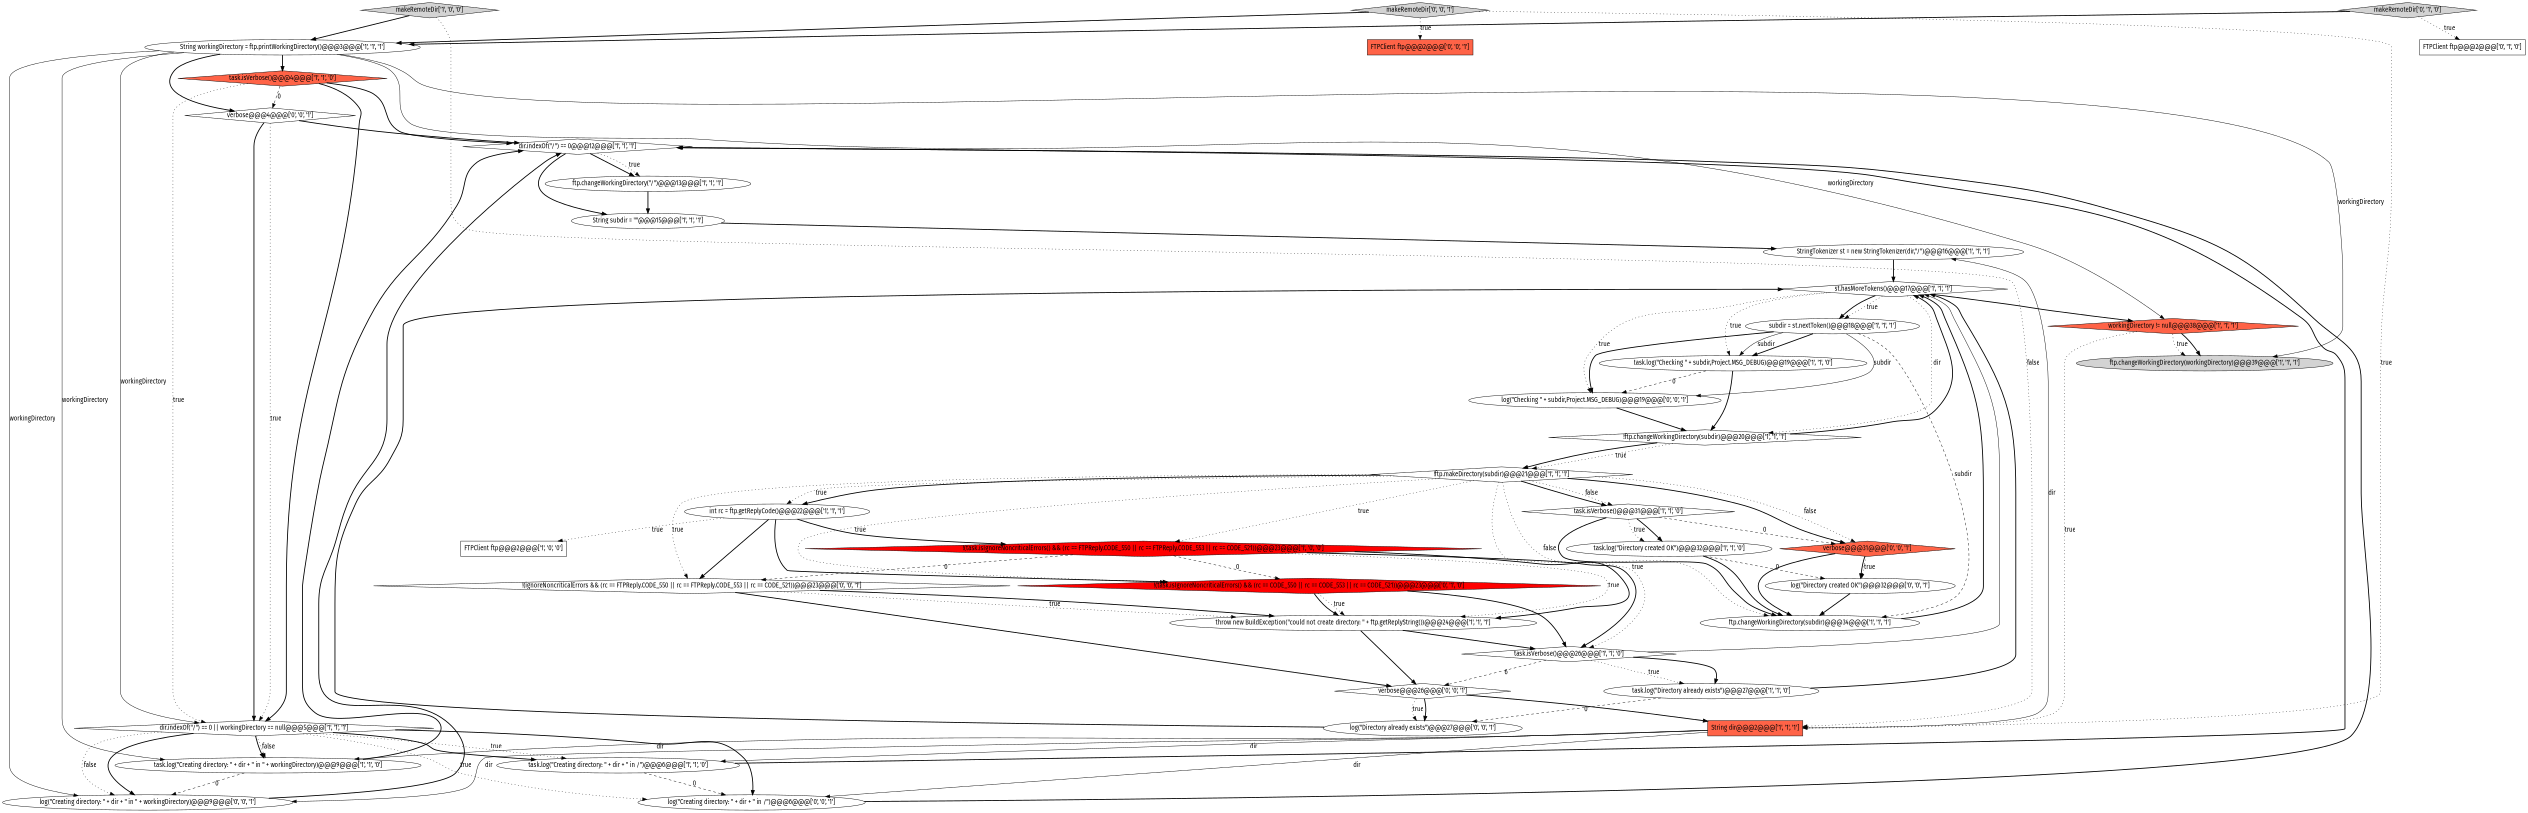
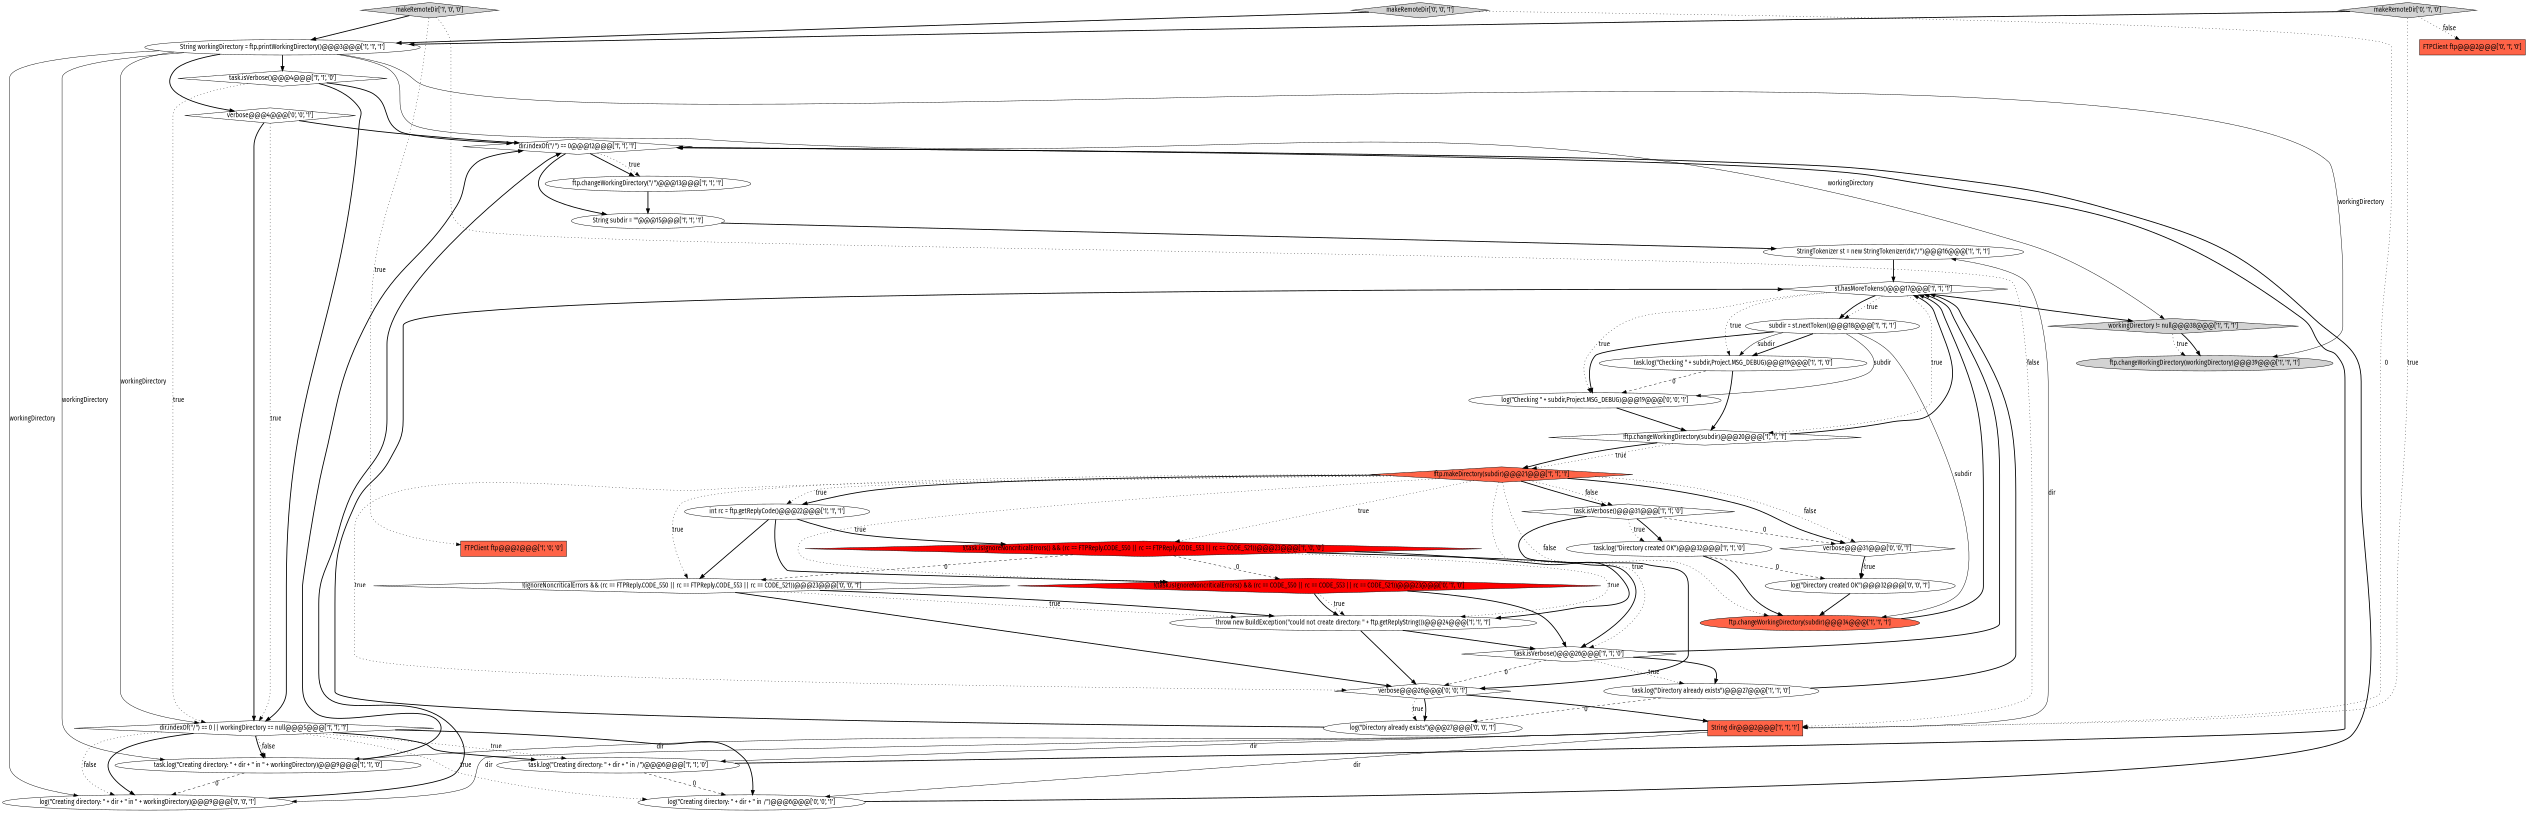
(2450, 29) -> (2450, 29)
(1420, 47) -> none
(2472, 47) -> (2472, 47)
(283, 78) -> (283, 78)
(277, 95) -> none
(2173, 326) -> (2173, 326)
(1937, 363) -> (1937, 363)
(2387, 363) -> (2387, 363)
(1502, 475) -> (1502, 475)
(1956, 487) -> (1956, 487)
(643, 528) -> (372, 295)
(514, 549) -> (514, 549)
(1867, 549) -> (1867, 549)
none -> (355, 559)
(1687, 562) -> (1688, 592)
(1770, 572) -> none
(1810, 623) -> (1810, 623)
(2064, 623) -> (2397, 651)
(1997, 625) -> (1997, 625)
(1506, 673) -> (1506, 673)
